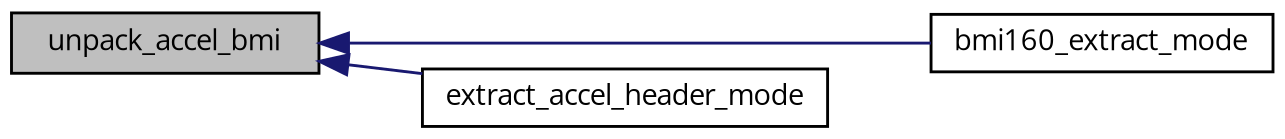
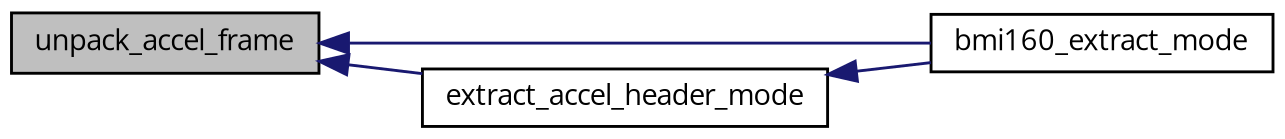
(165, 43) -> (165, 43)
none -> (894, 67)
